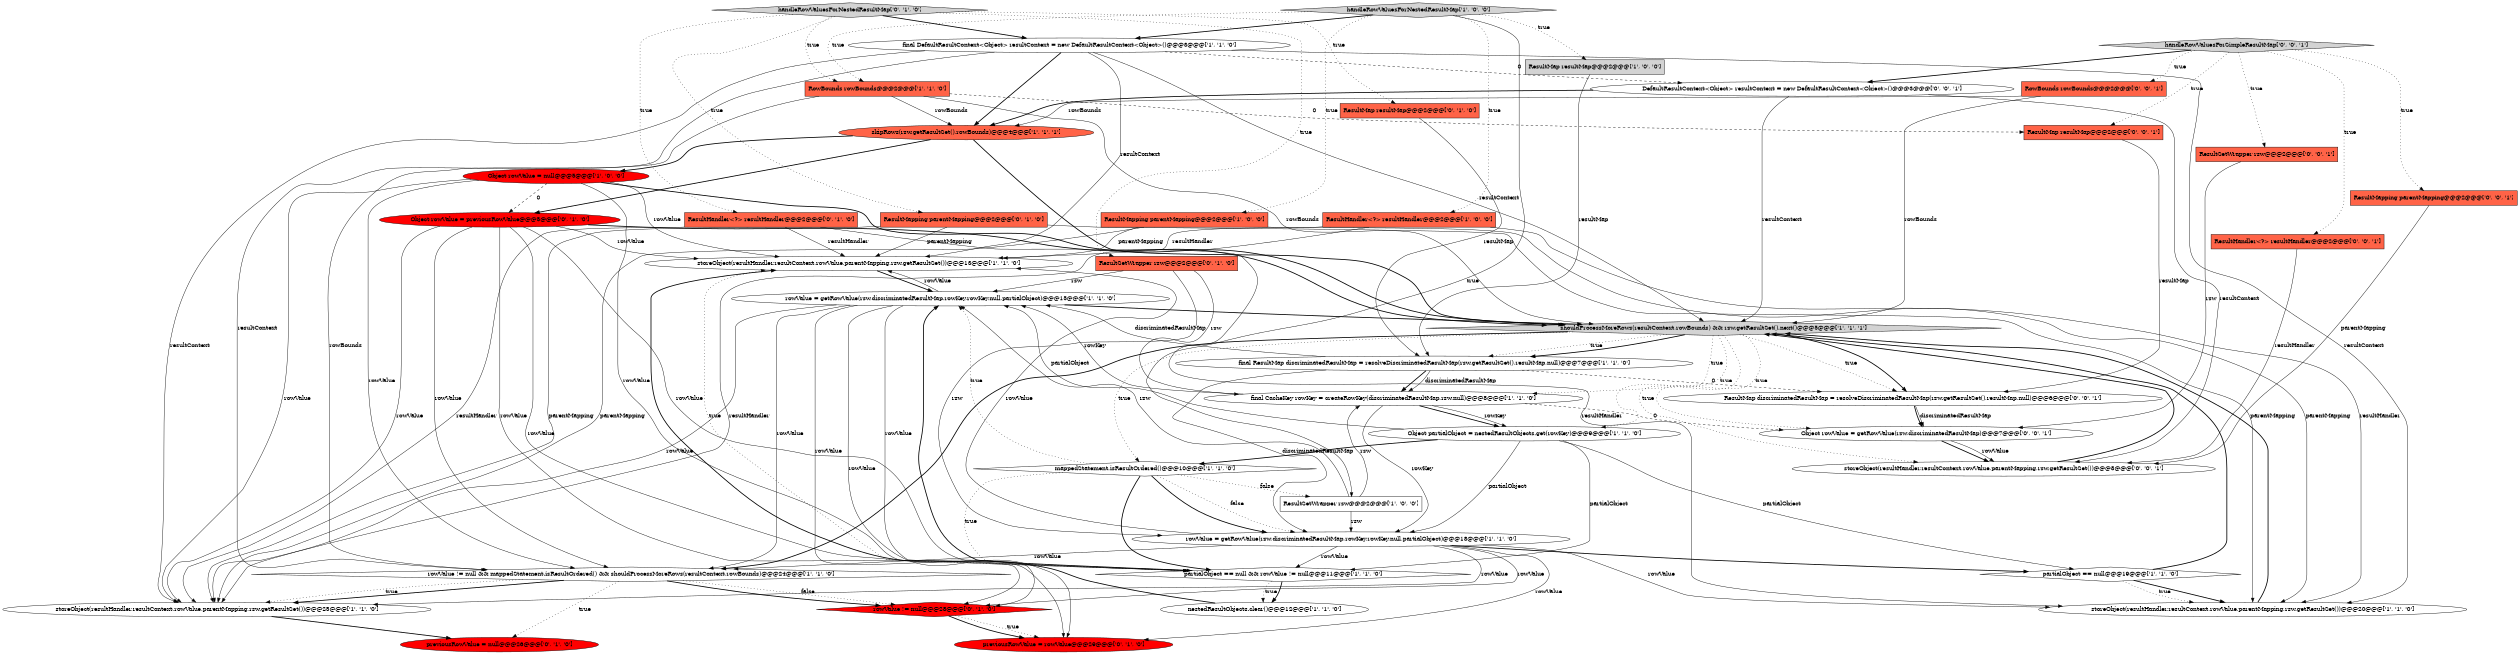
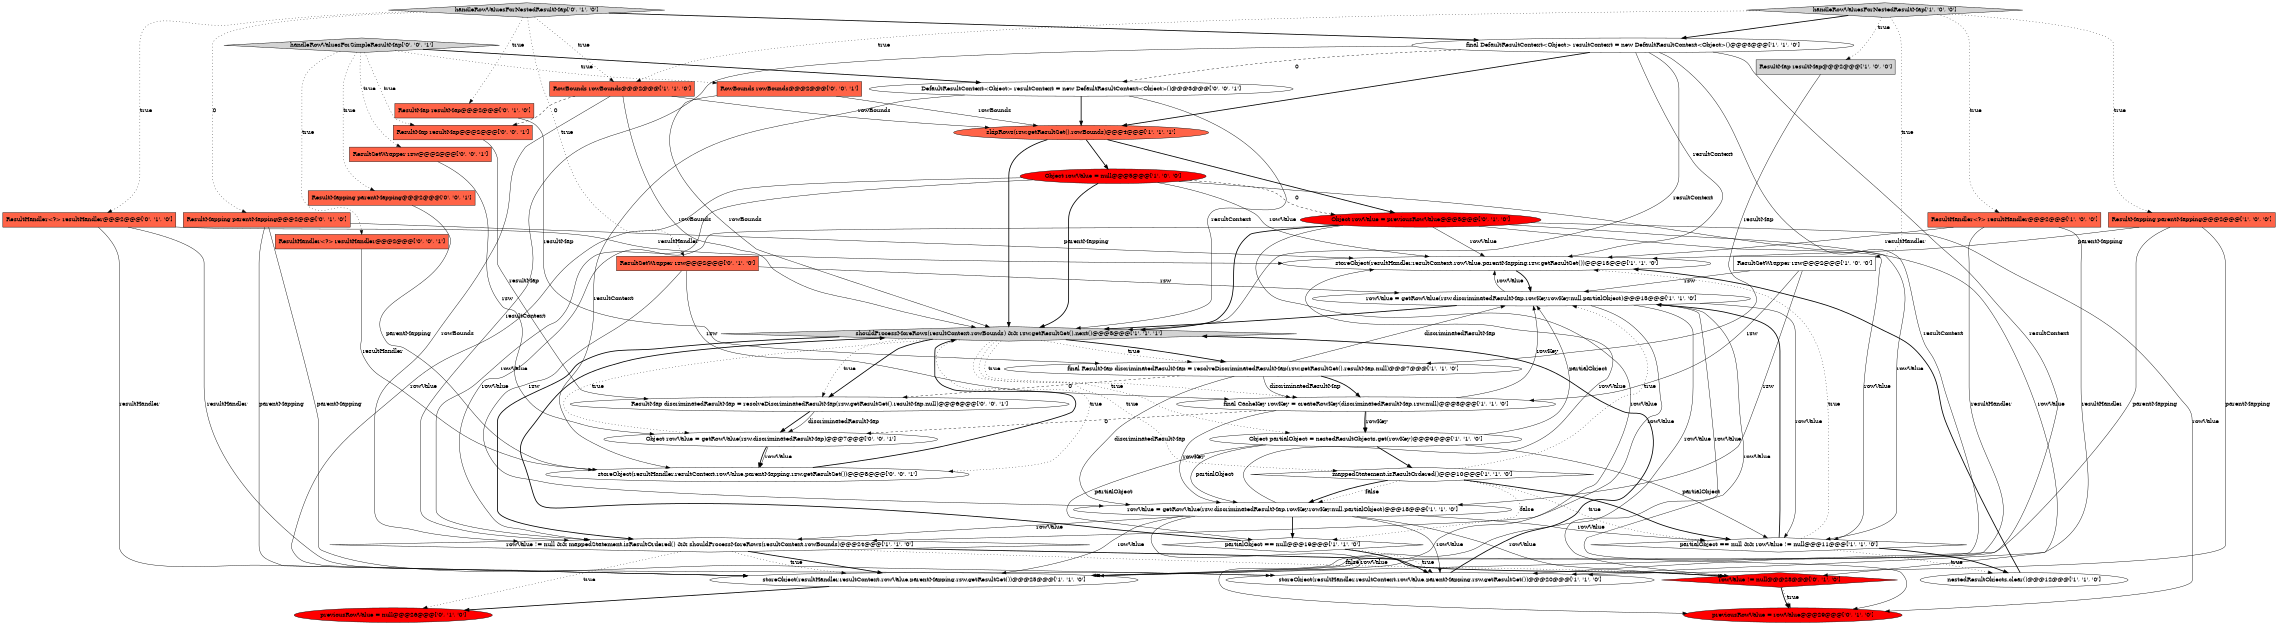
(717, 111) -> (215, 111)
(1322, 321) -> (1901, 141)
(1242, 485) -> (1451, 526)
